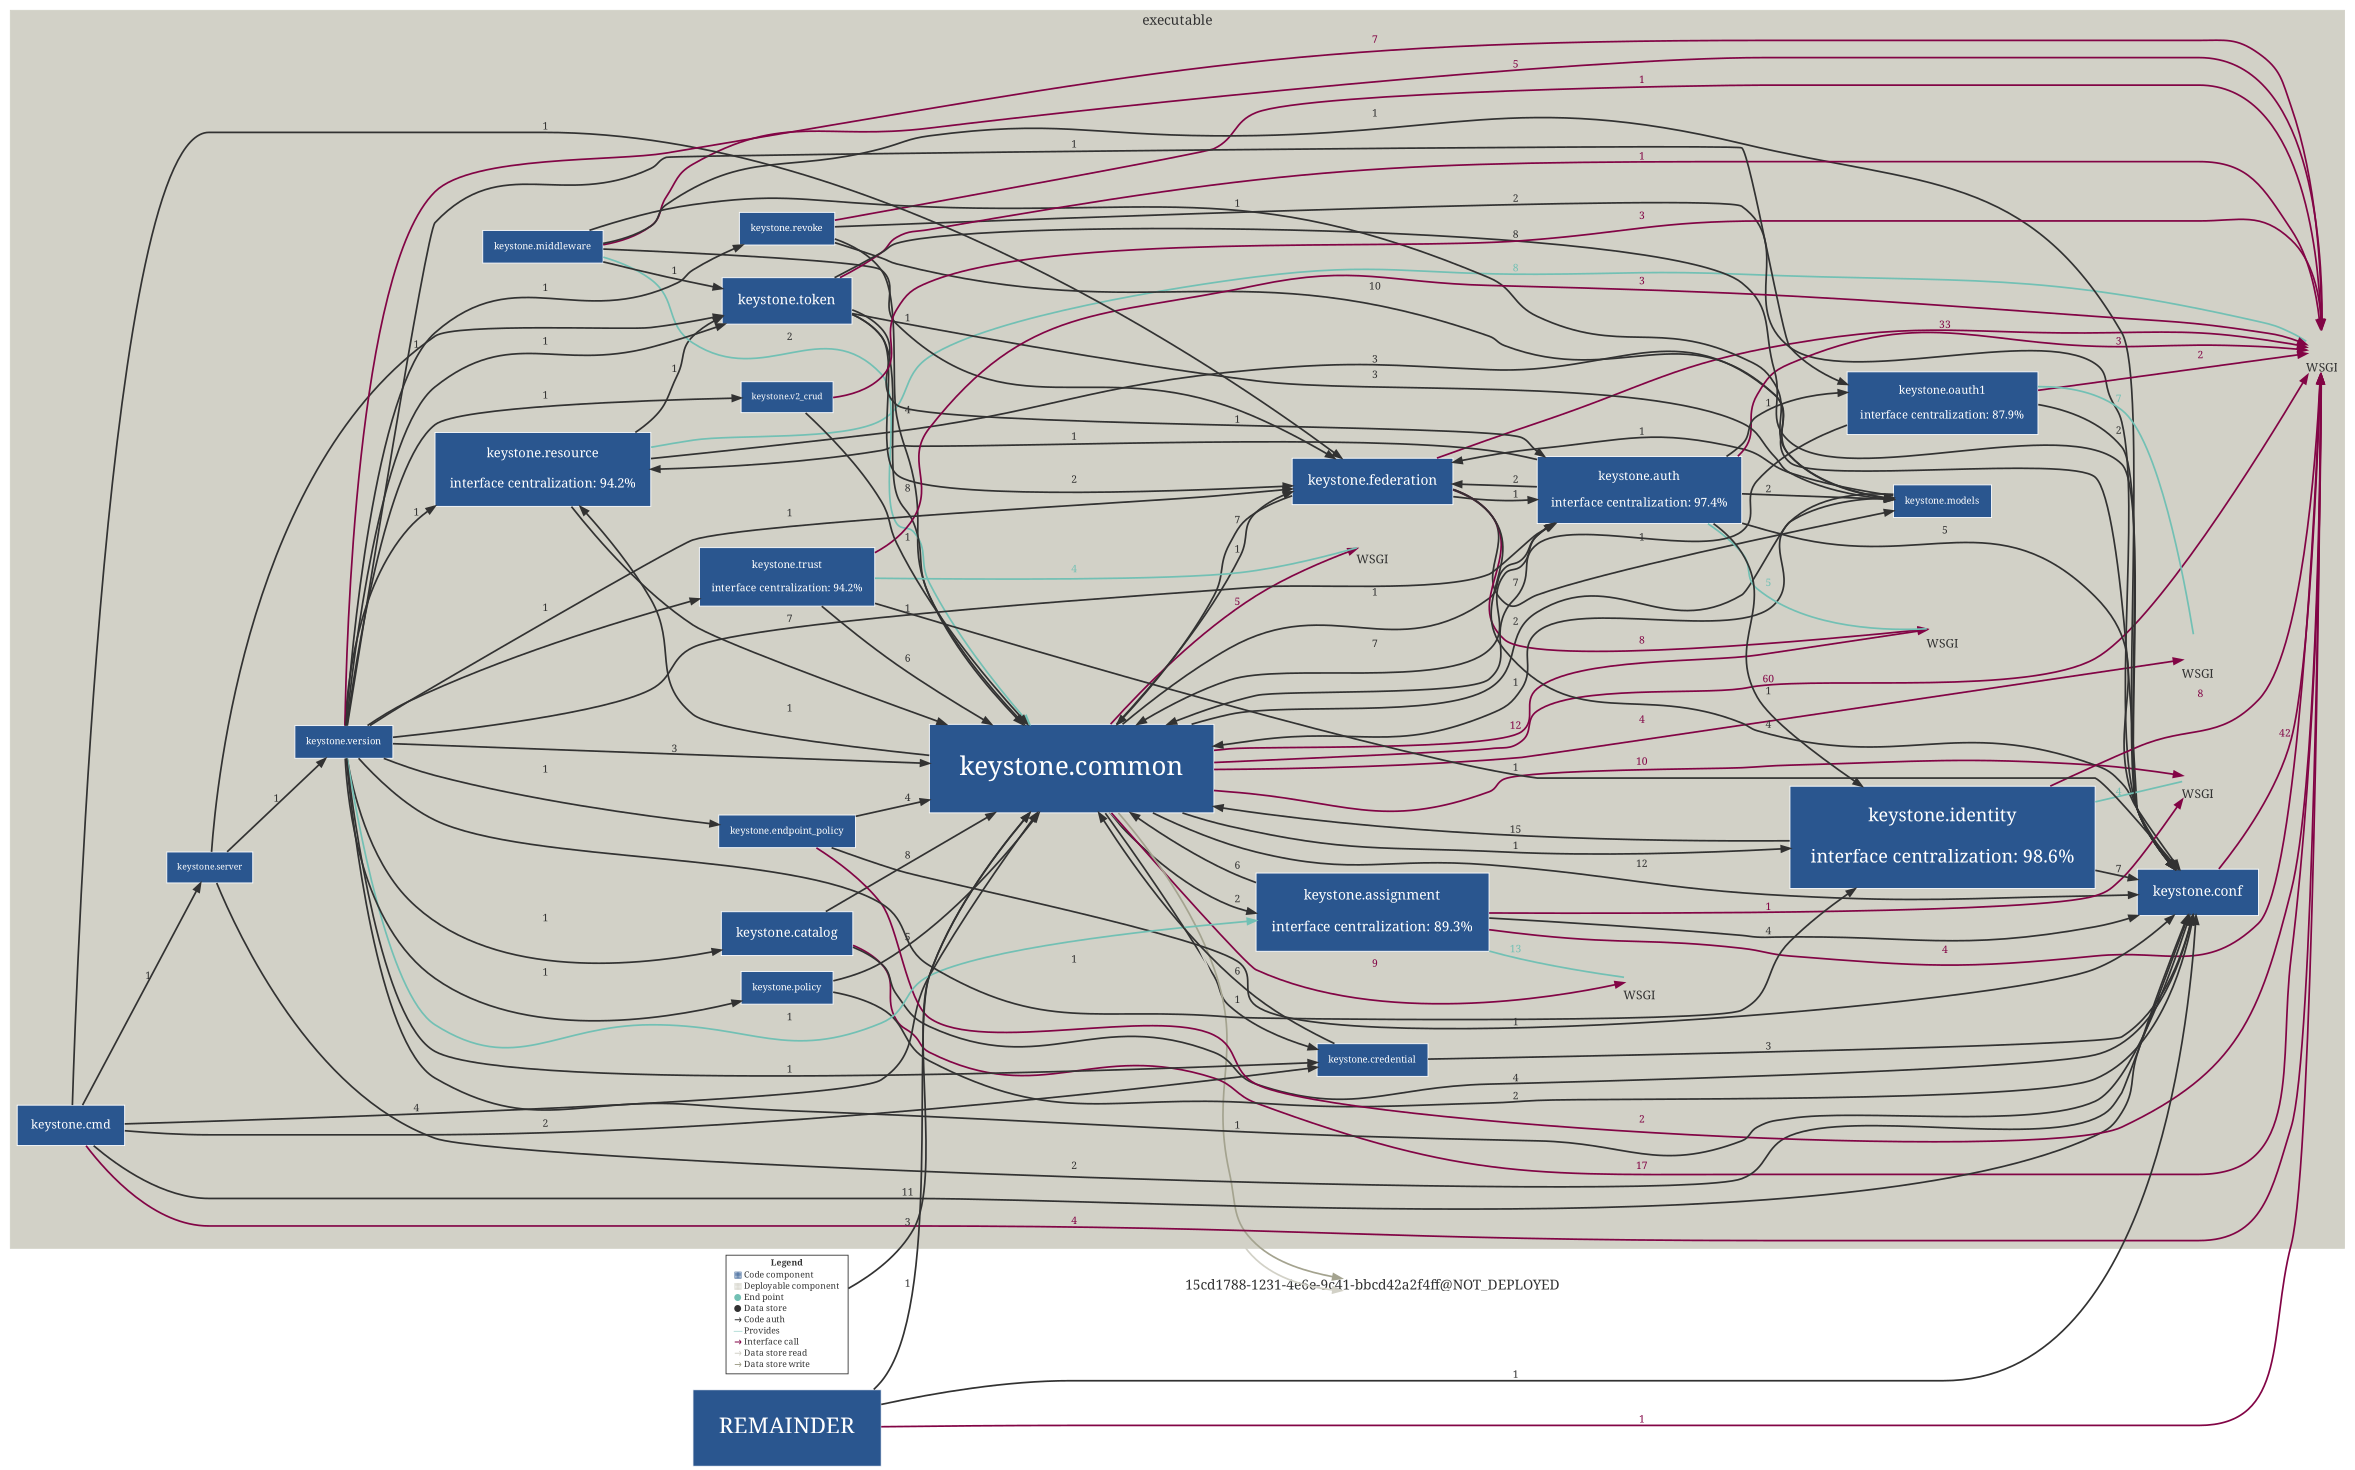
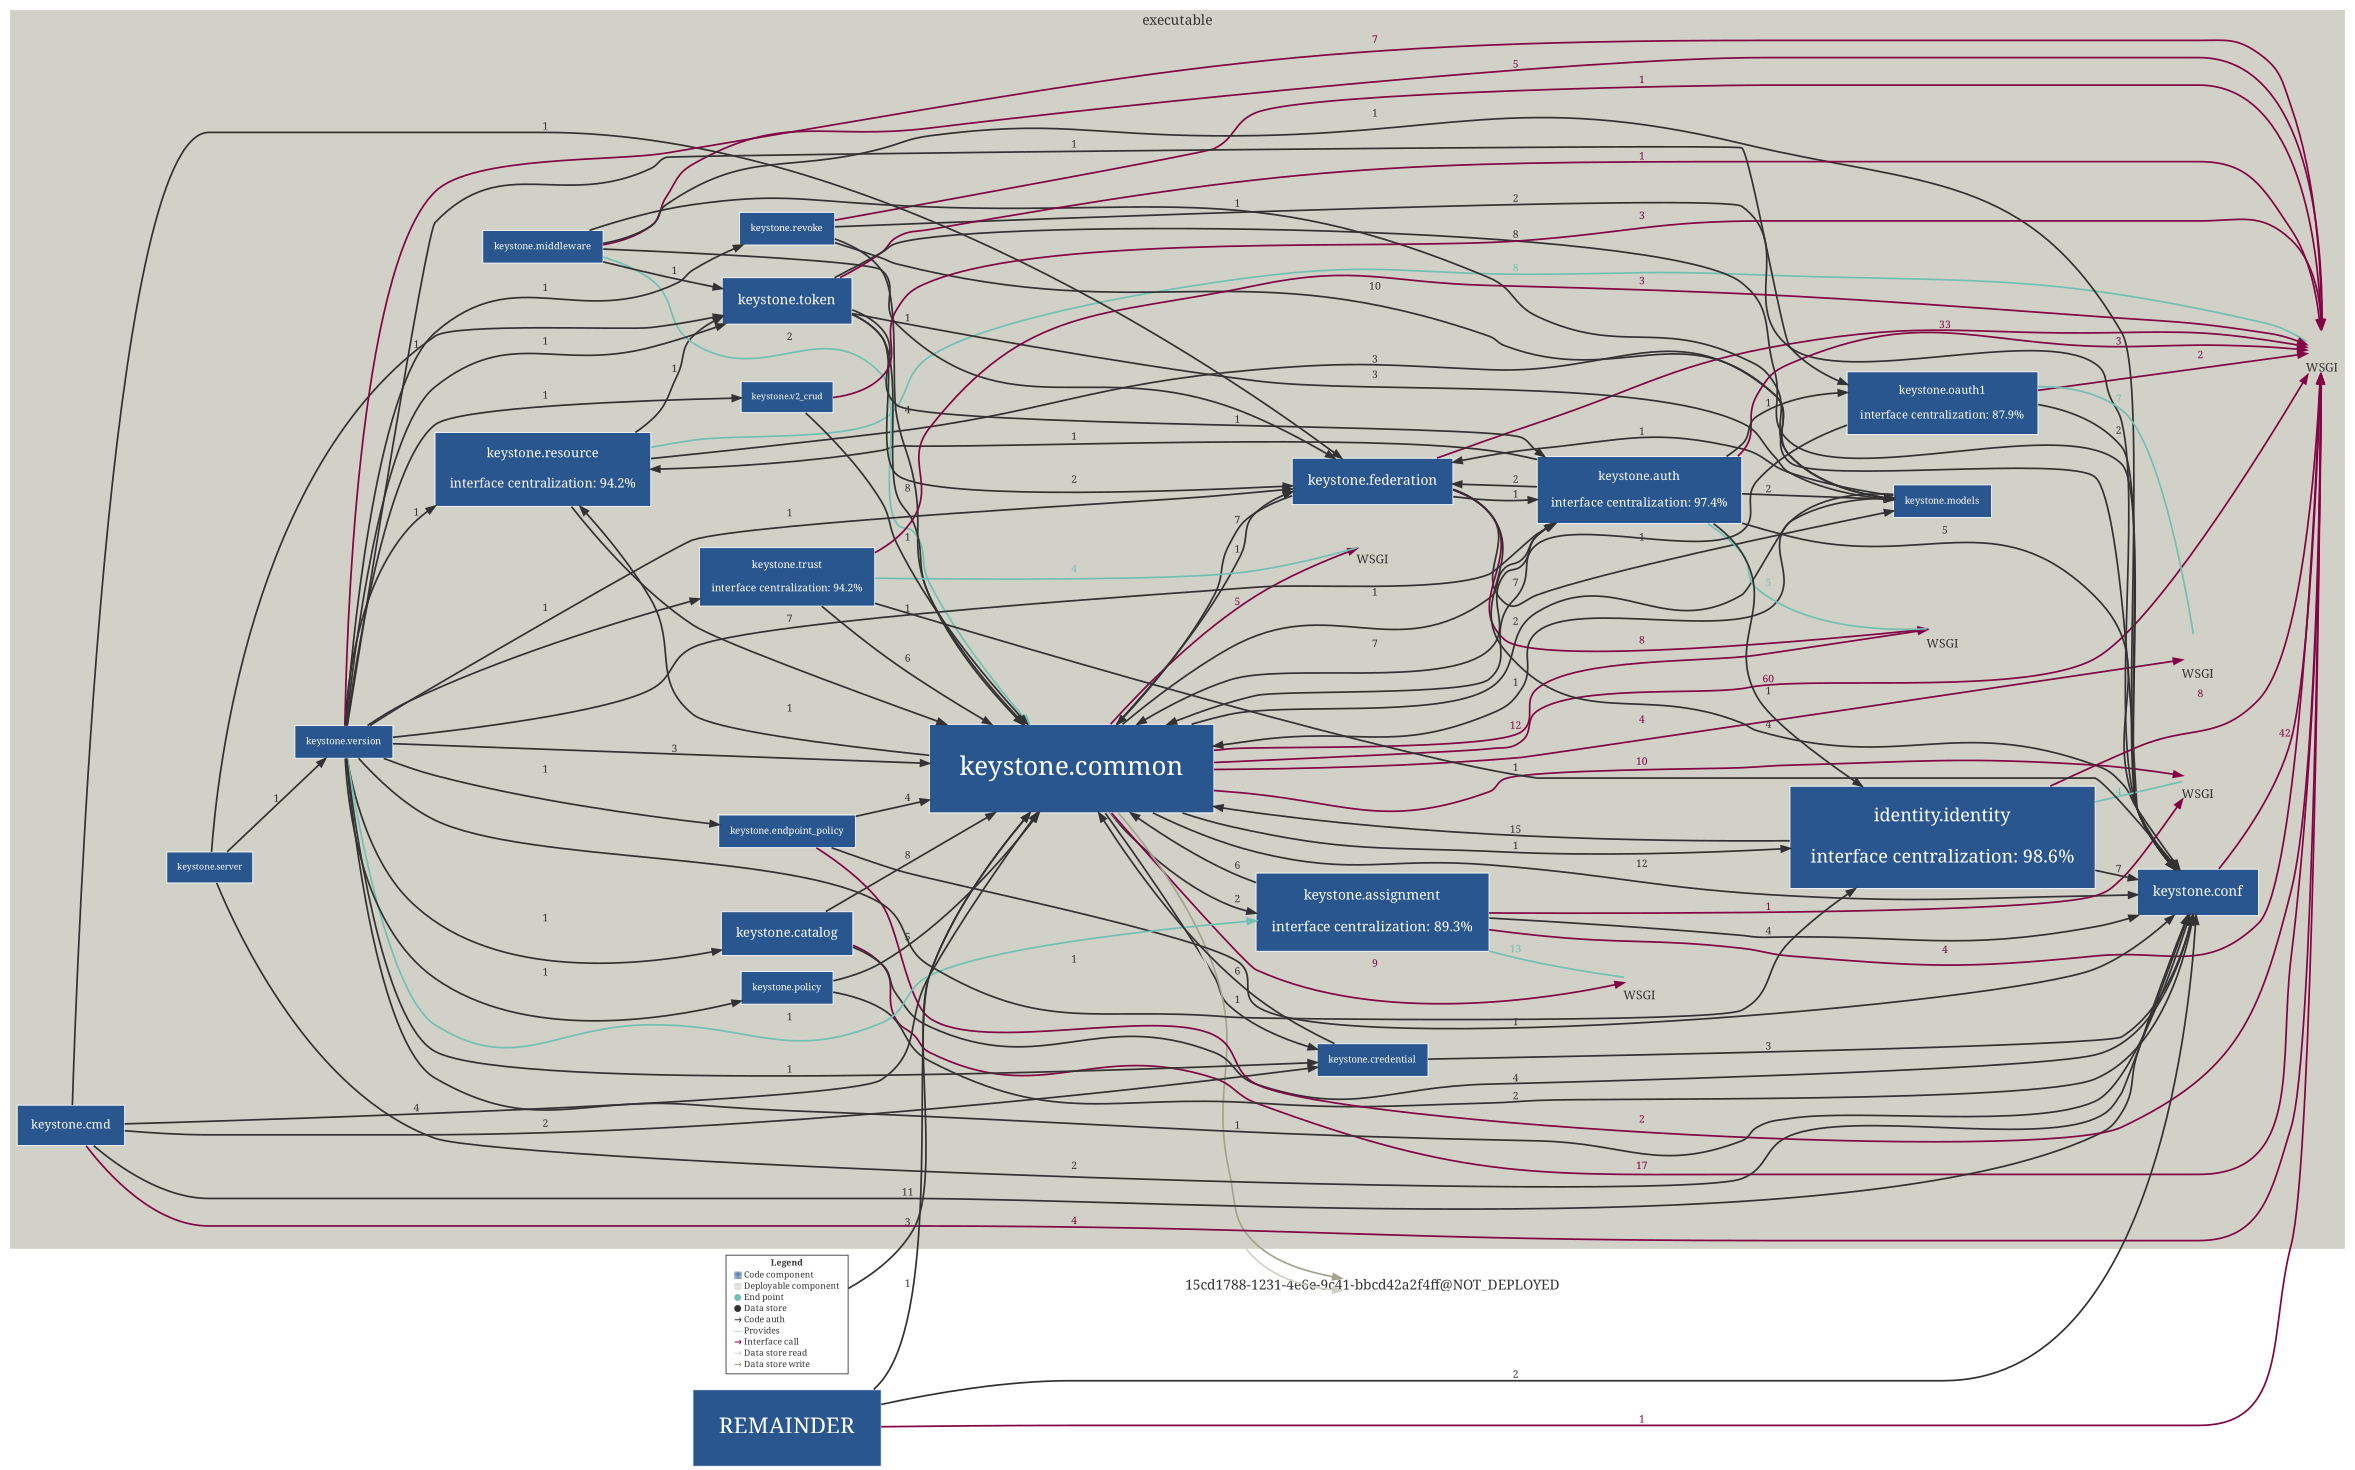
(1943, 837) -> (1943, 837)
(139, 998) -> none
(1513, 1375) -> (1513, 1375)
